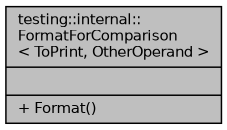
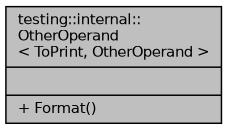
(98, 36) -> (69, 36)
